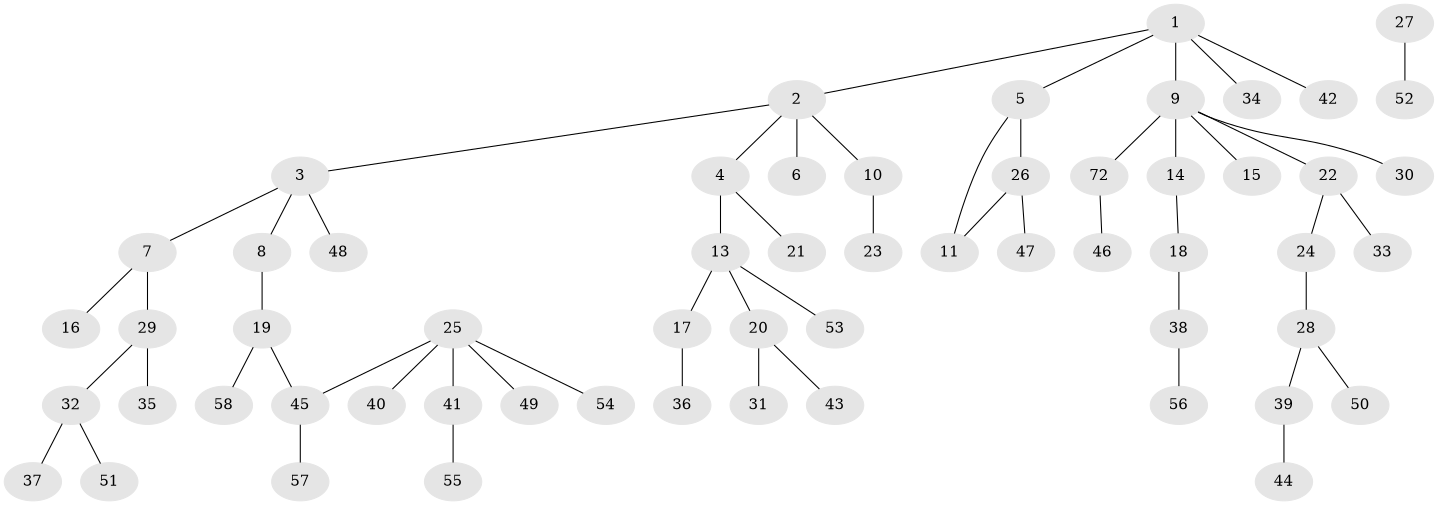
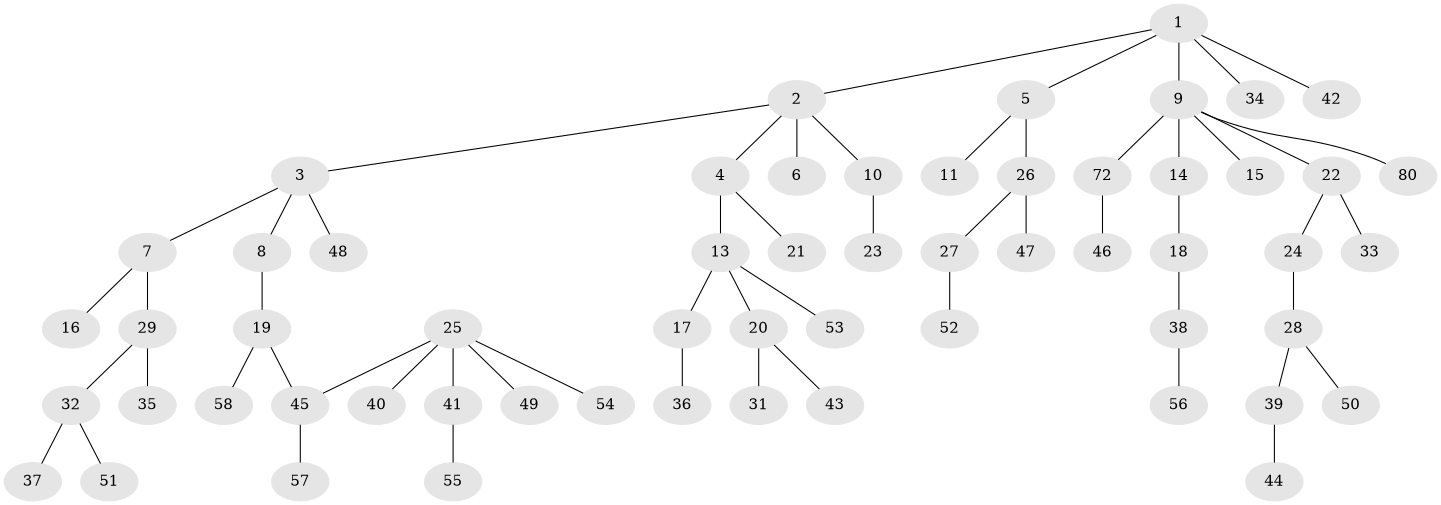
(1405, 176) -> (1408, 176)
(985, 214) -> (988, 214)
